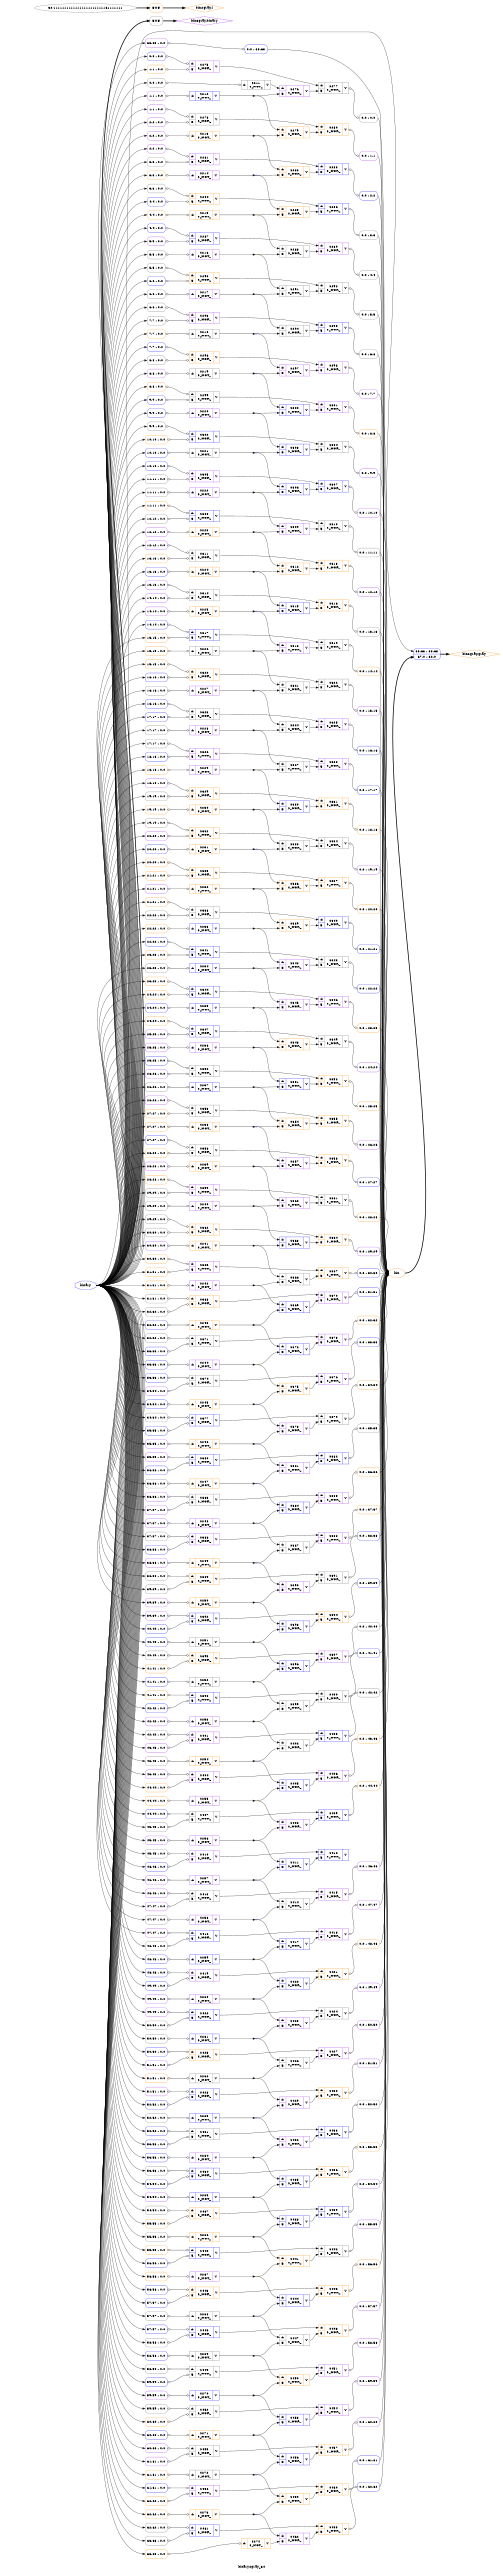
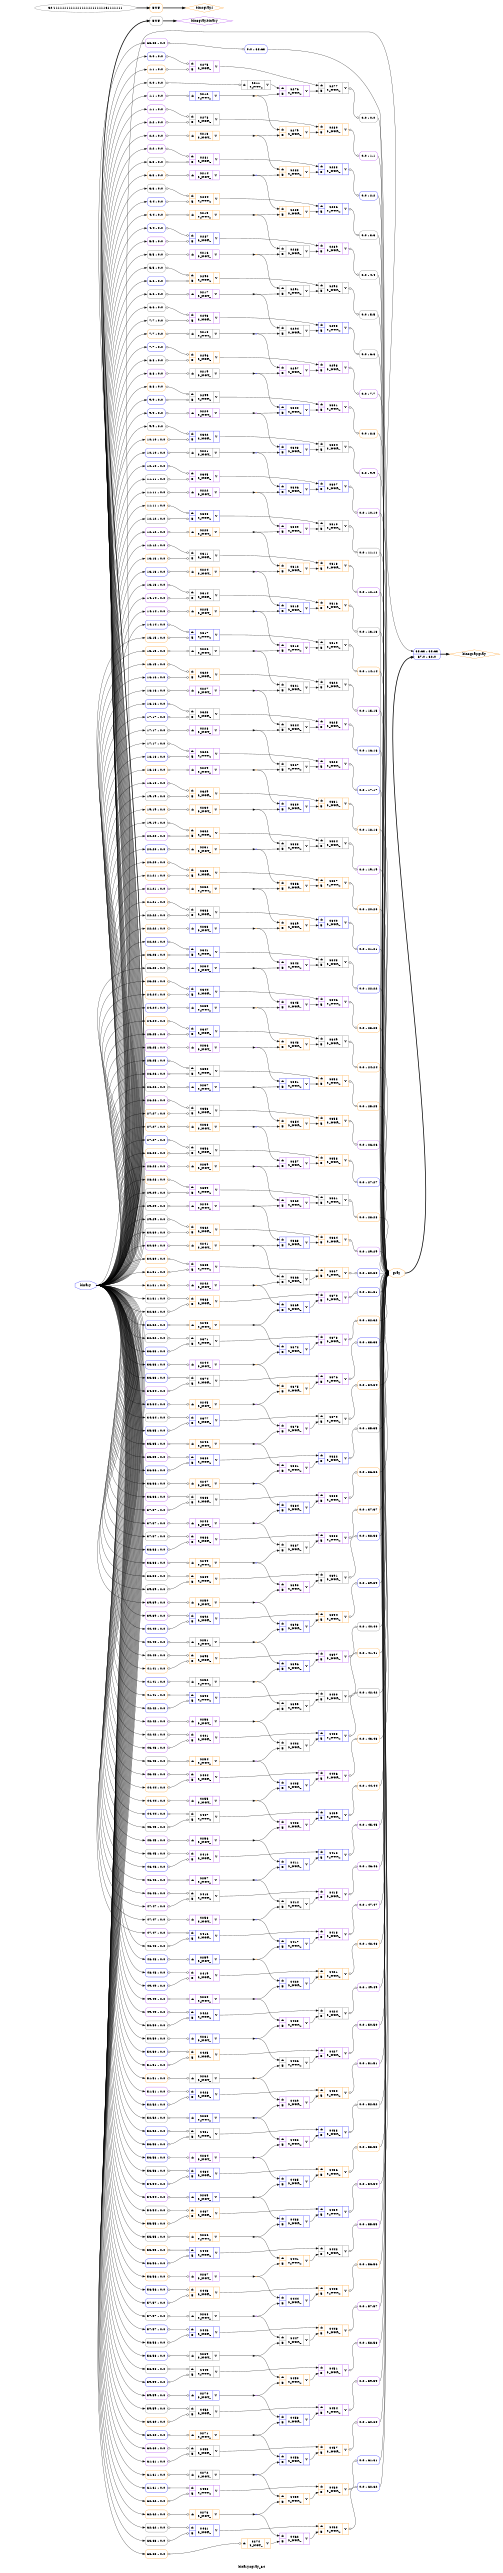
(369, 1067) -> (369, 1067)
(397, 1273) -> (397, 1273)
(369, 1653) -> (369, 1653)
none -> (369, 1825)
